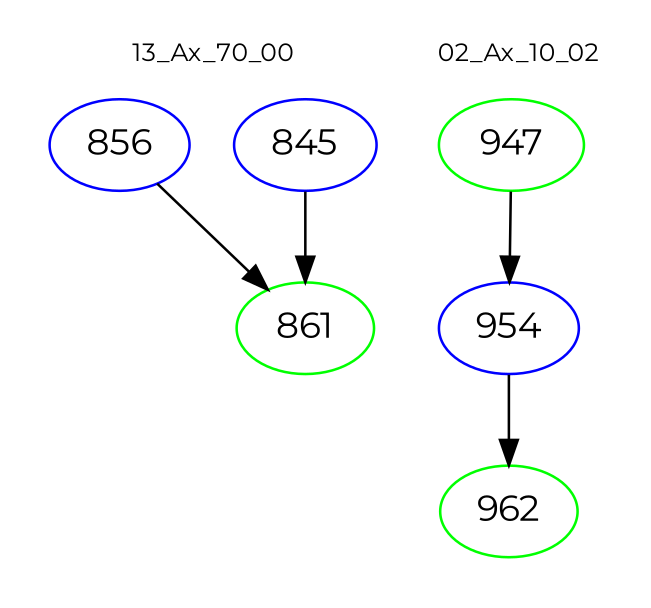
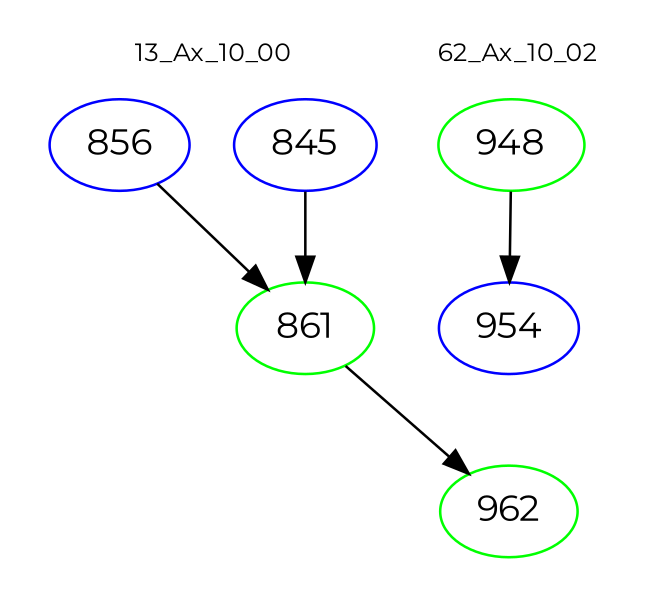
(214, 55) -> (214, 55)
(519, 55) -> (519, 55)
(511, 145) -> (511, 145)
(509, 407) -> (397, 411)
